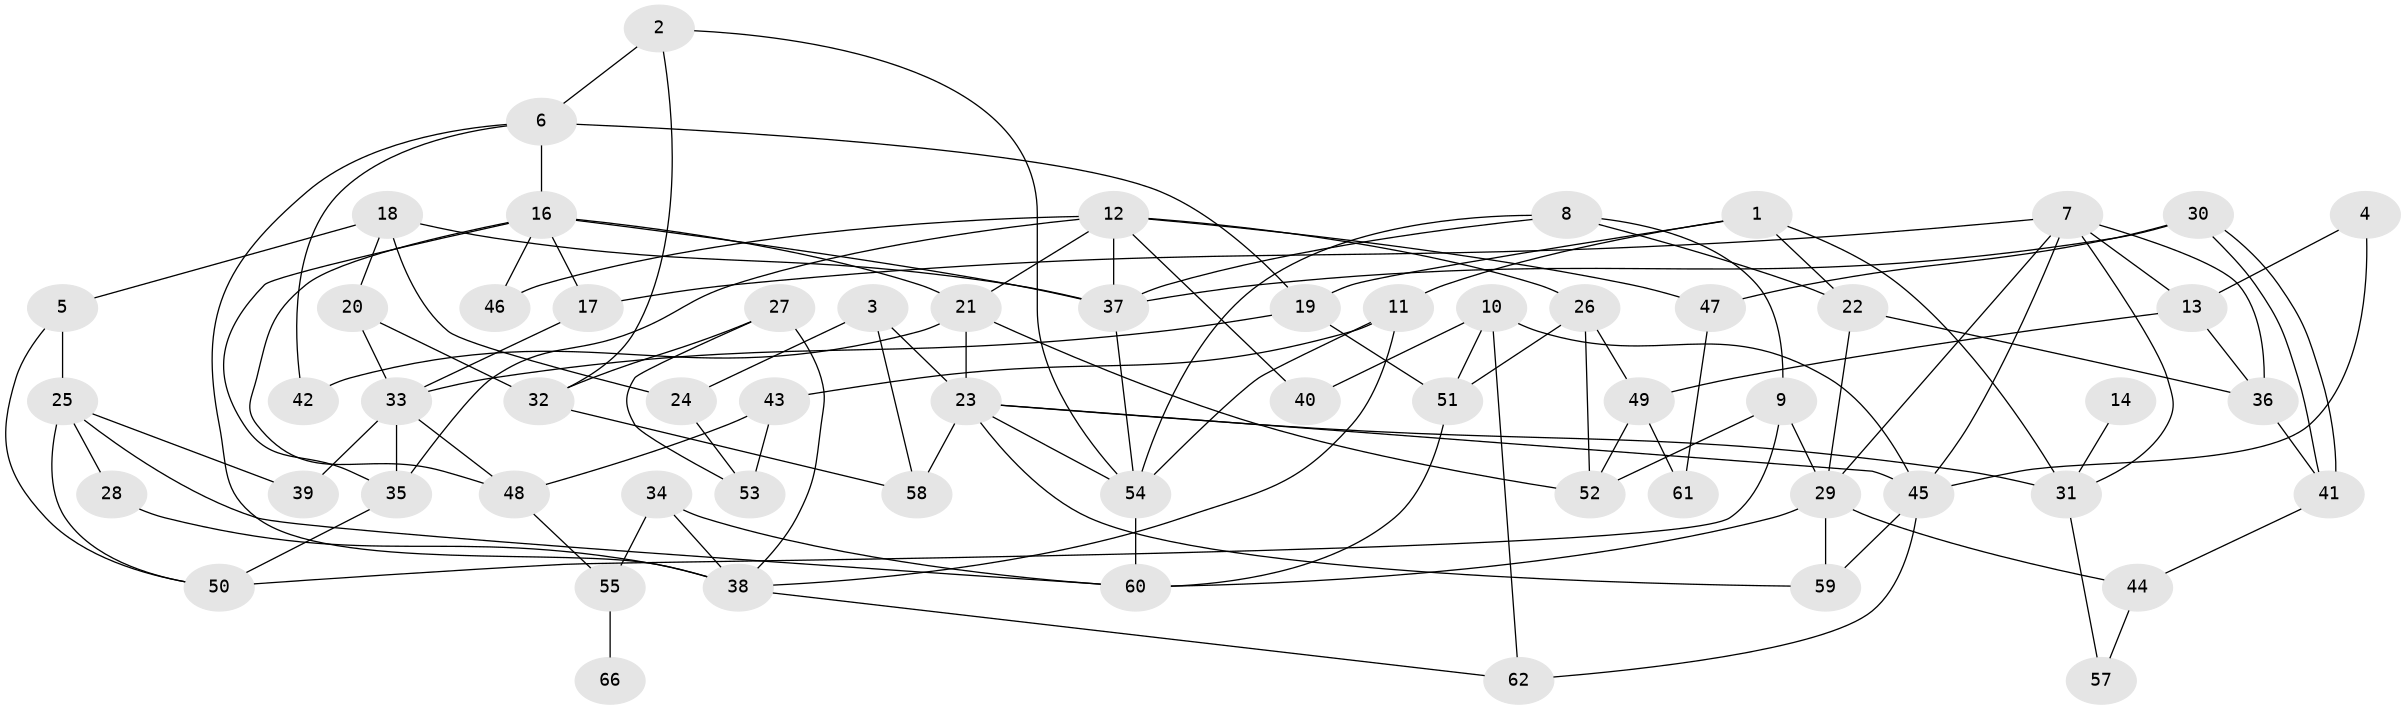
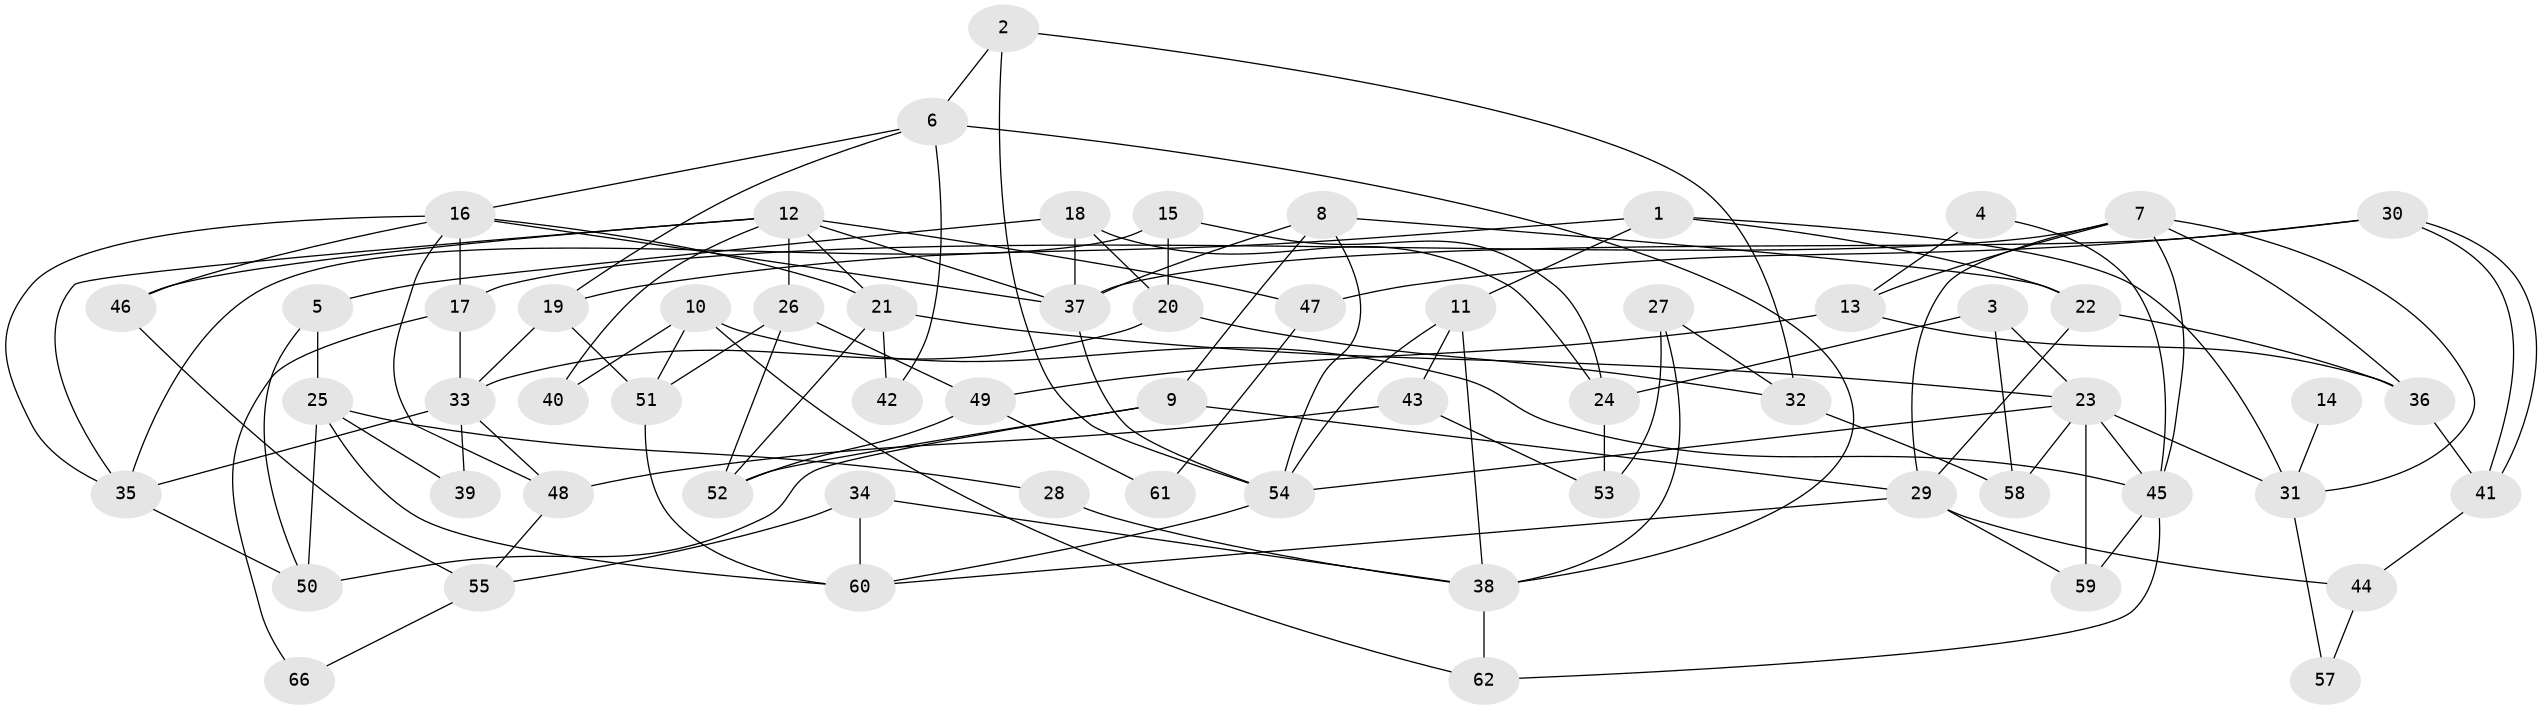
none -> (1168, 215)
none -> (240, 435)
none -> (287, 462)
